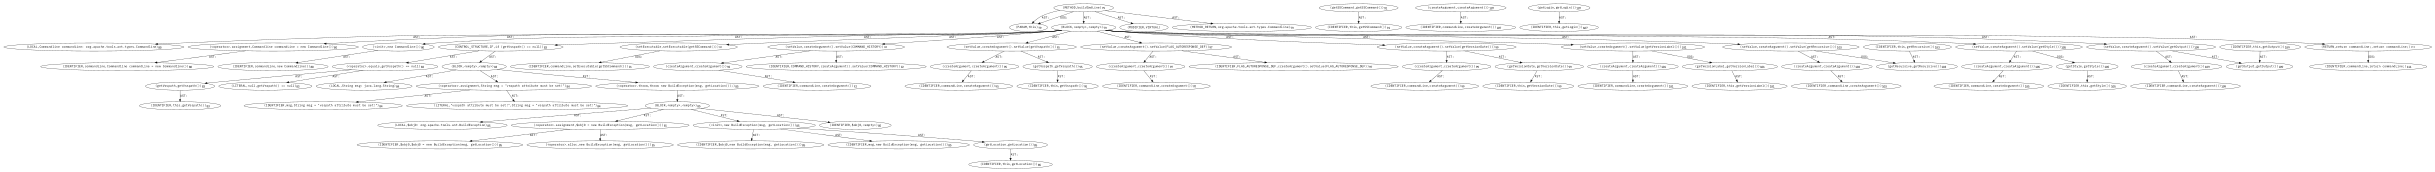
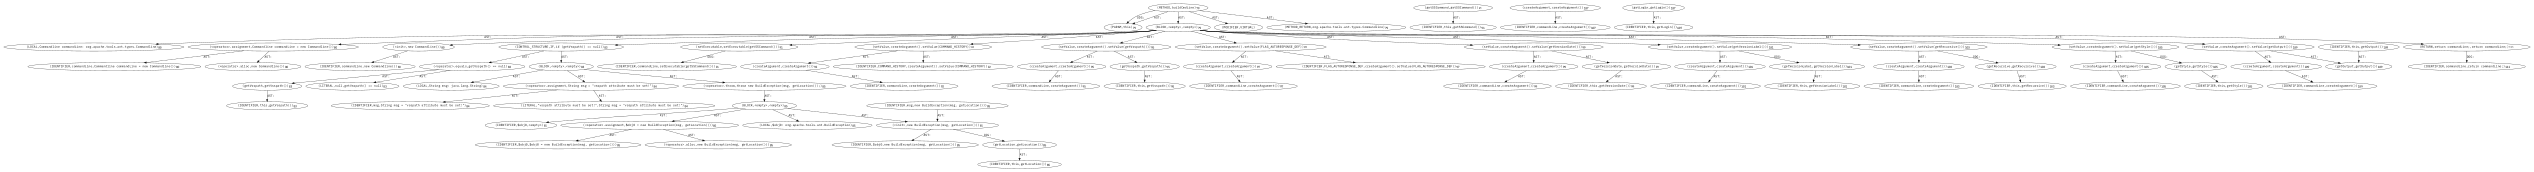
(1912, 56) -> (2019, 75)
none -> (253, 67)
(825, 135) -> (937, 114)
(923, 135) -> (988, 135)
